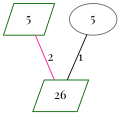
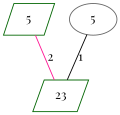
(61, 96) -> (61, 96)
